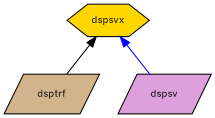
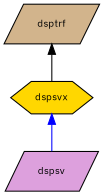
(78, 59) -> (52, 68)
